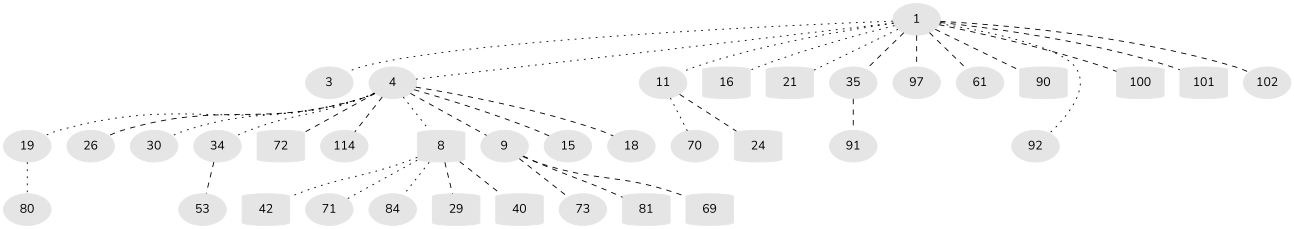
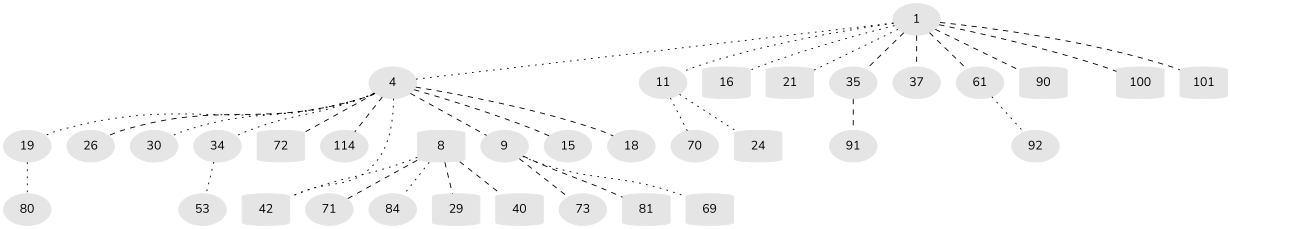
(1071, 63) -> (1008, 114)
(329, 83) -> none
(917, 83) -> (917, 83)
(1267, 83) -> none
(708, 113) -> (708, 113)
(416, 114) -> (372, 166)
(604, 177) -> (604, 177)
(210, 178) -> (210, 178)
(382, 180) -> (382, 180)
